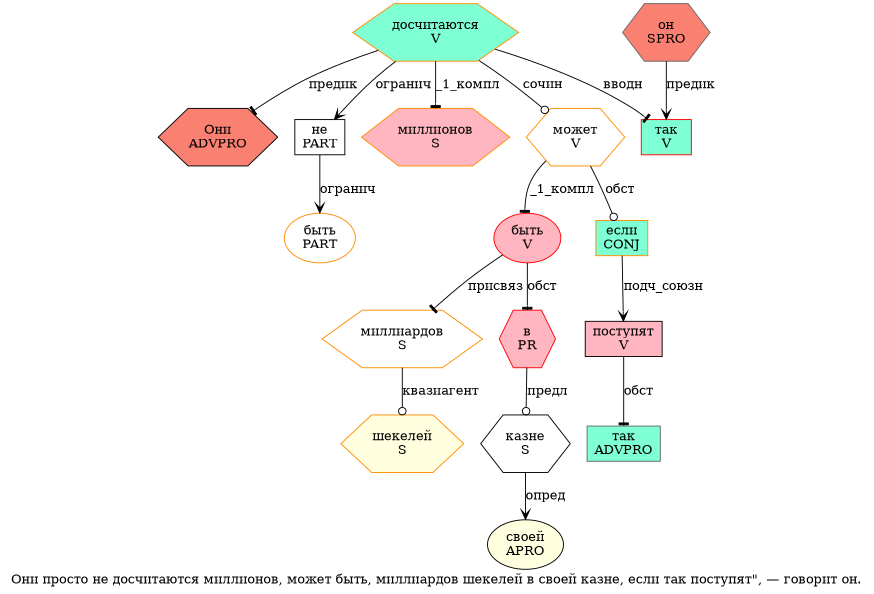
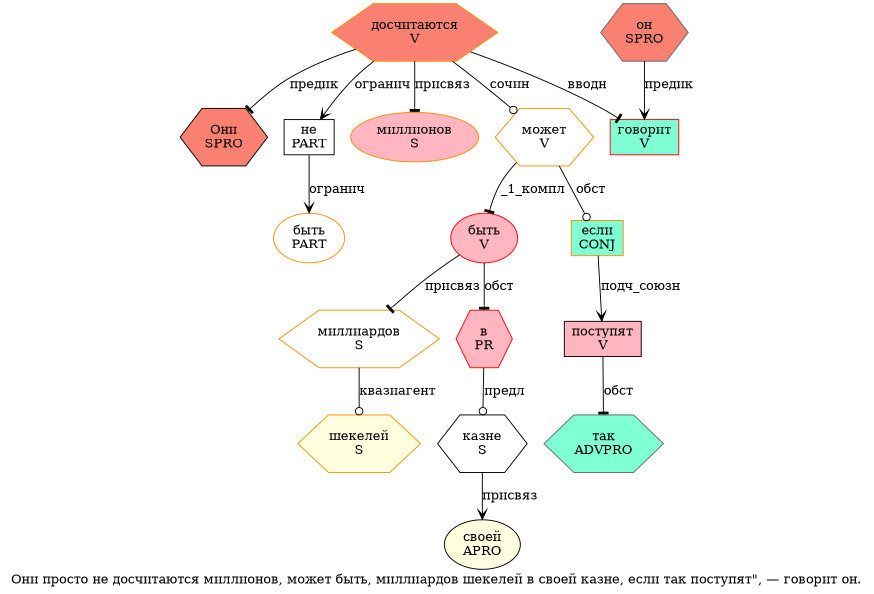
(436, 32) -> (415, 32)
(468, 85) -> (443, 85)
(218, 137) -> (224, 137)
(436, 137) -> (415, 137)
(666, 137) -> (644, 137)
(624, 444) -> (604, 444)
(545, 496) -> (510, 496)
